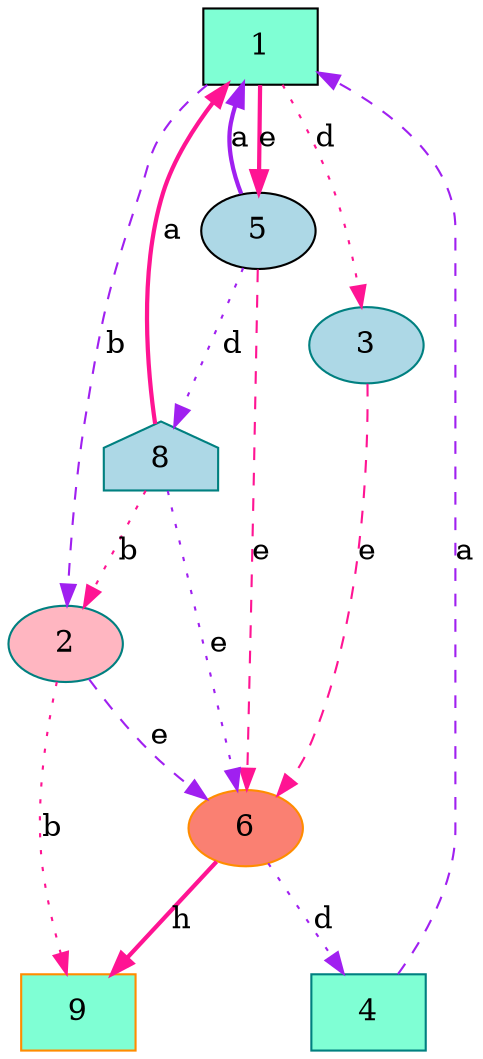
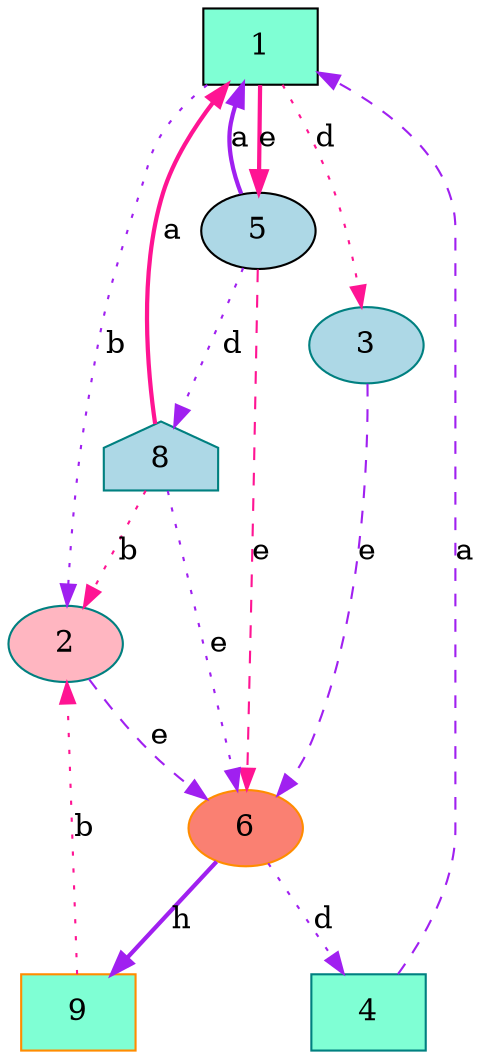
(103, 322) -> (103, 322)
(353, 587) -> (353, 587)
(40, 818) -> (72, 839)
(172, 910) -> (172, 910)
